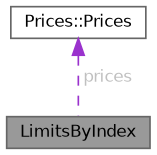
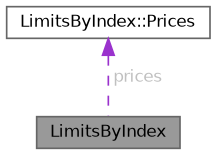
(78, 22) -> (108, 22)
